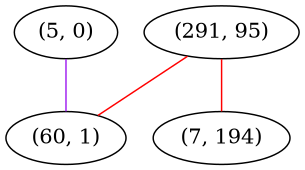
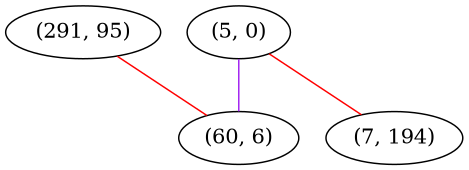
(222, 85) -> (315, 84)
(66, 138) -> (239, 138)
